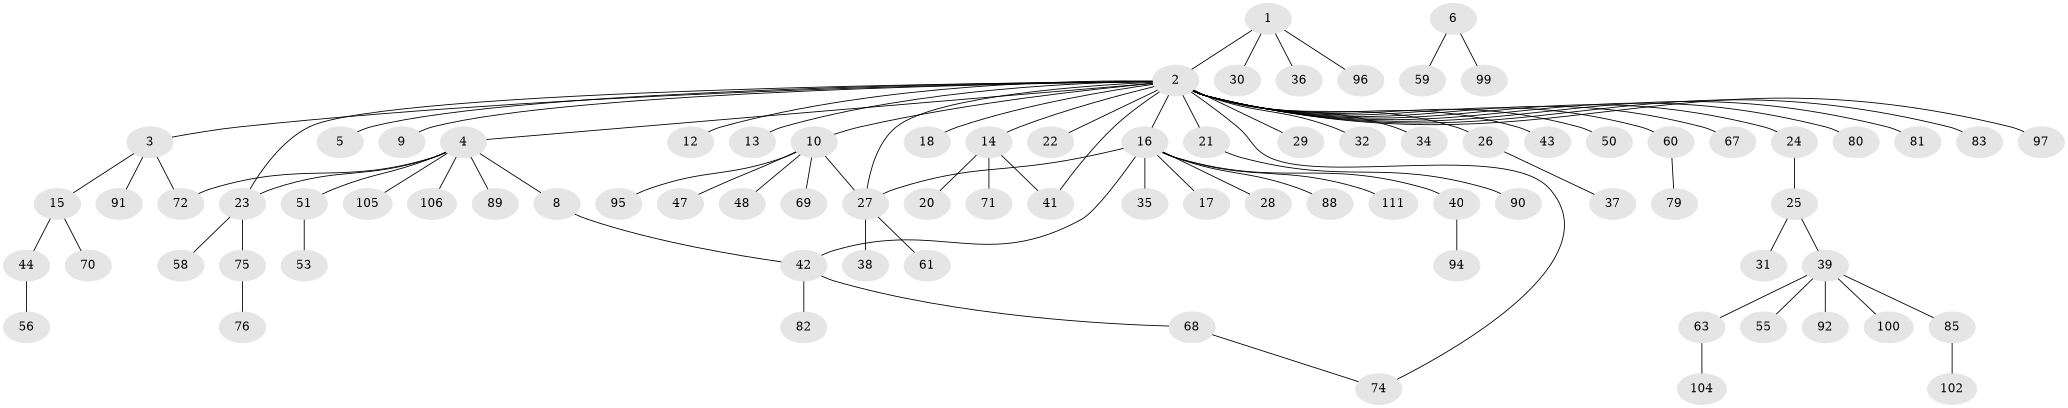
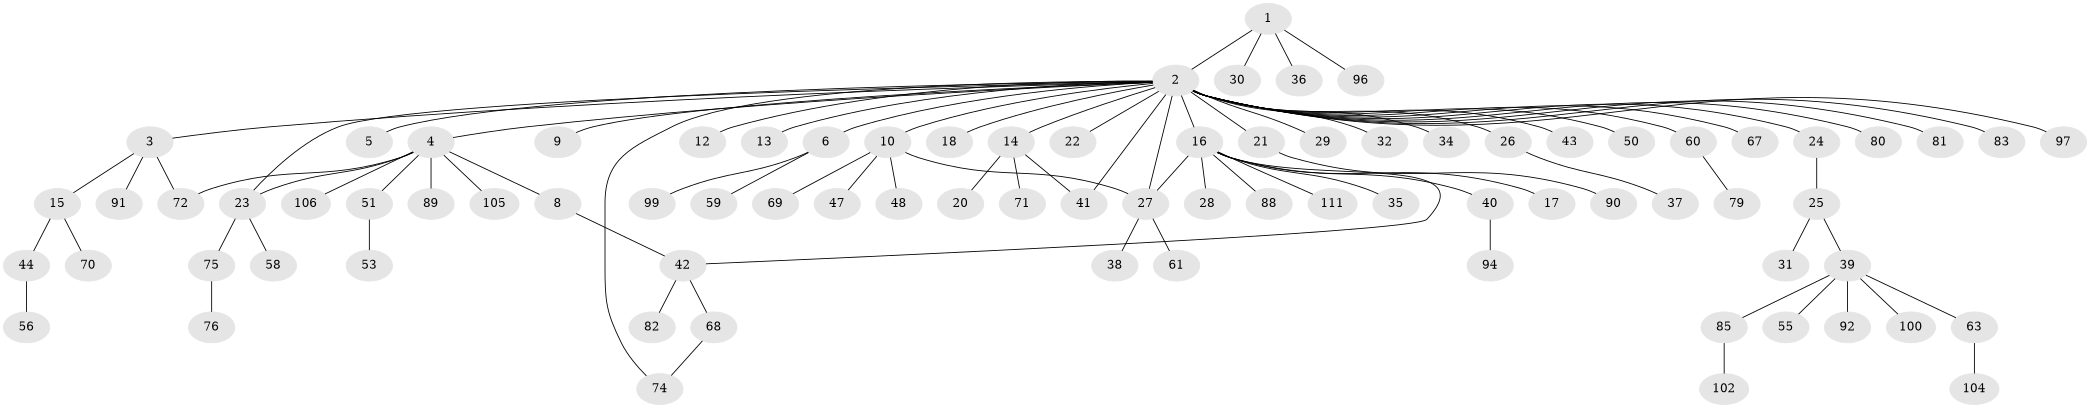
none -> (996, 98)
(619, 204) -> none
